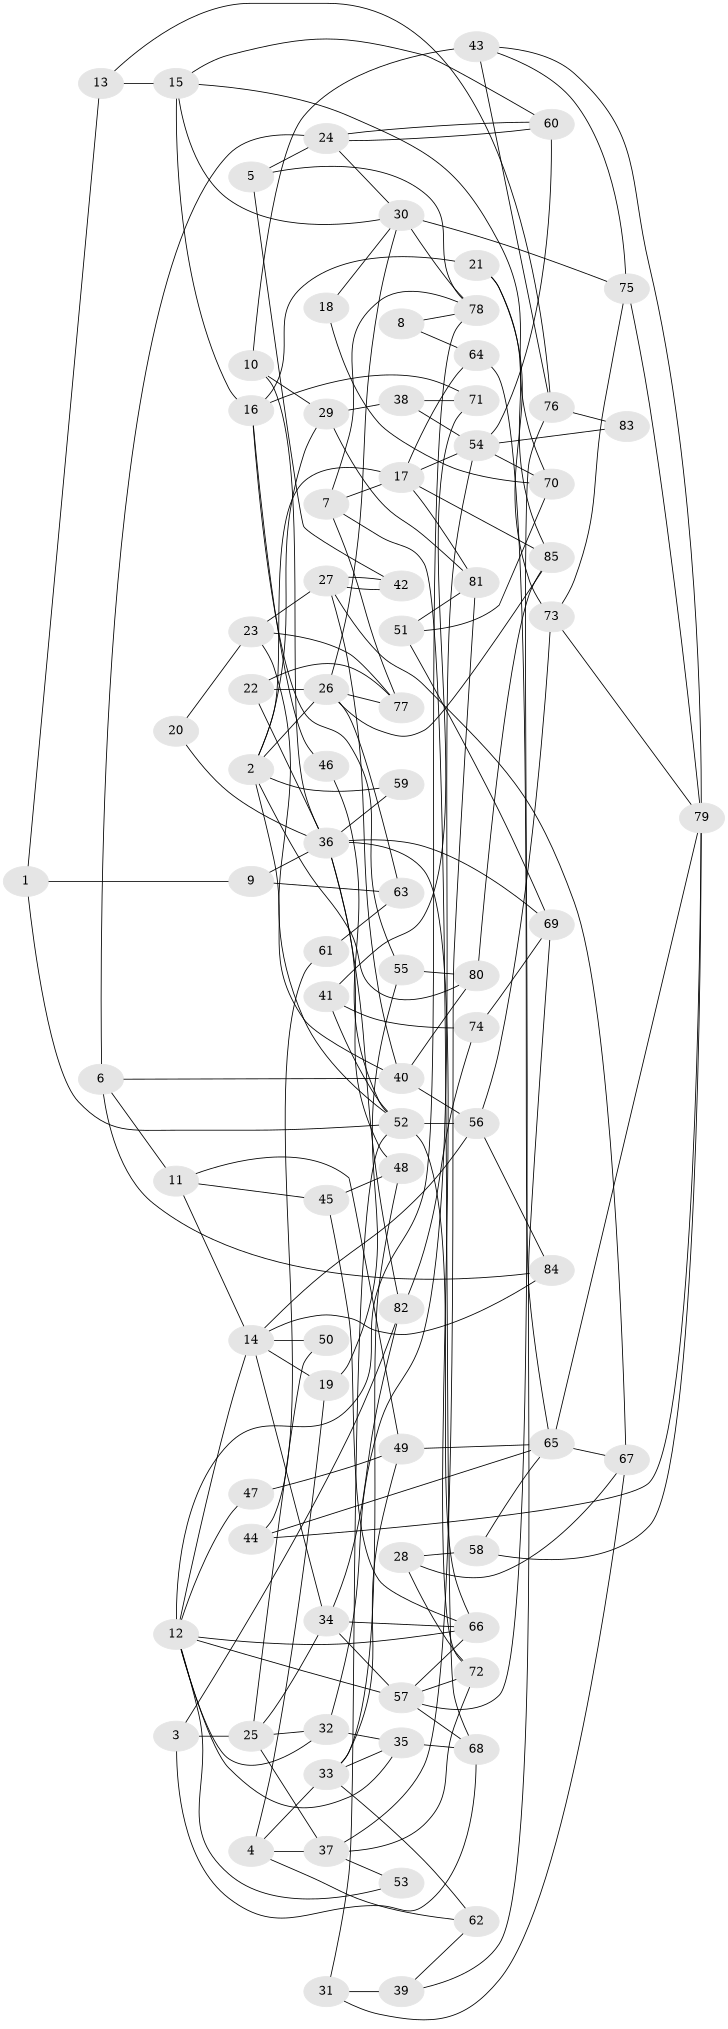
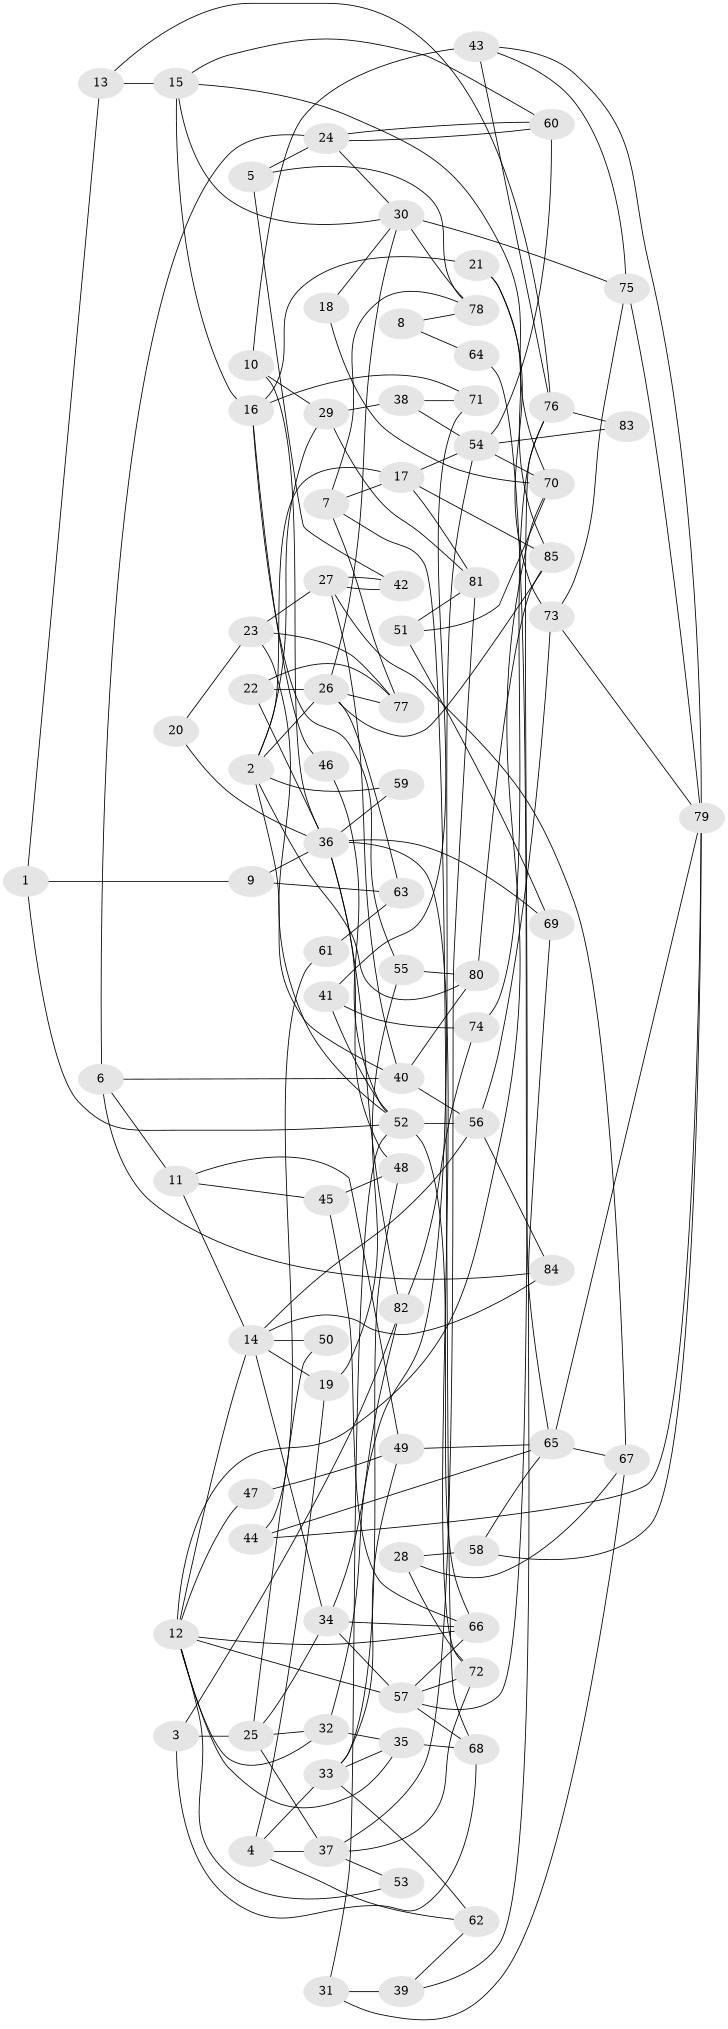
(434, 411) -> none
(519, 971) -> (520, 764)
(432, 1066) -> (502, 1130)
